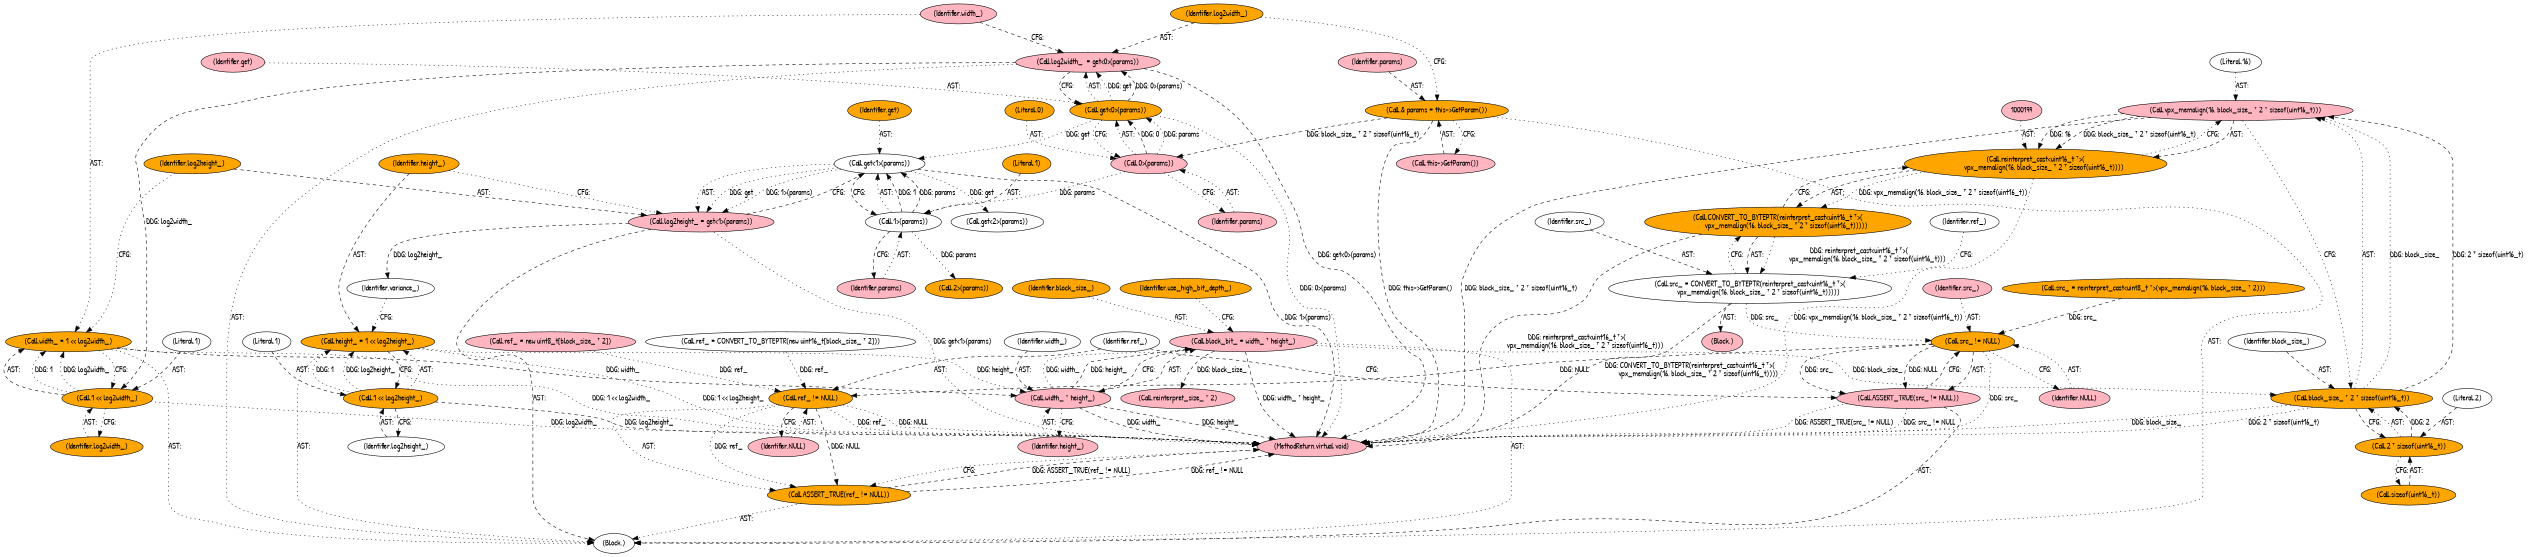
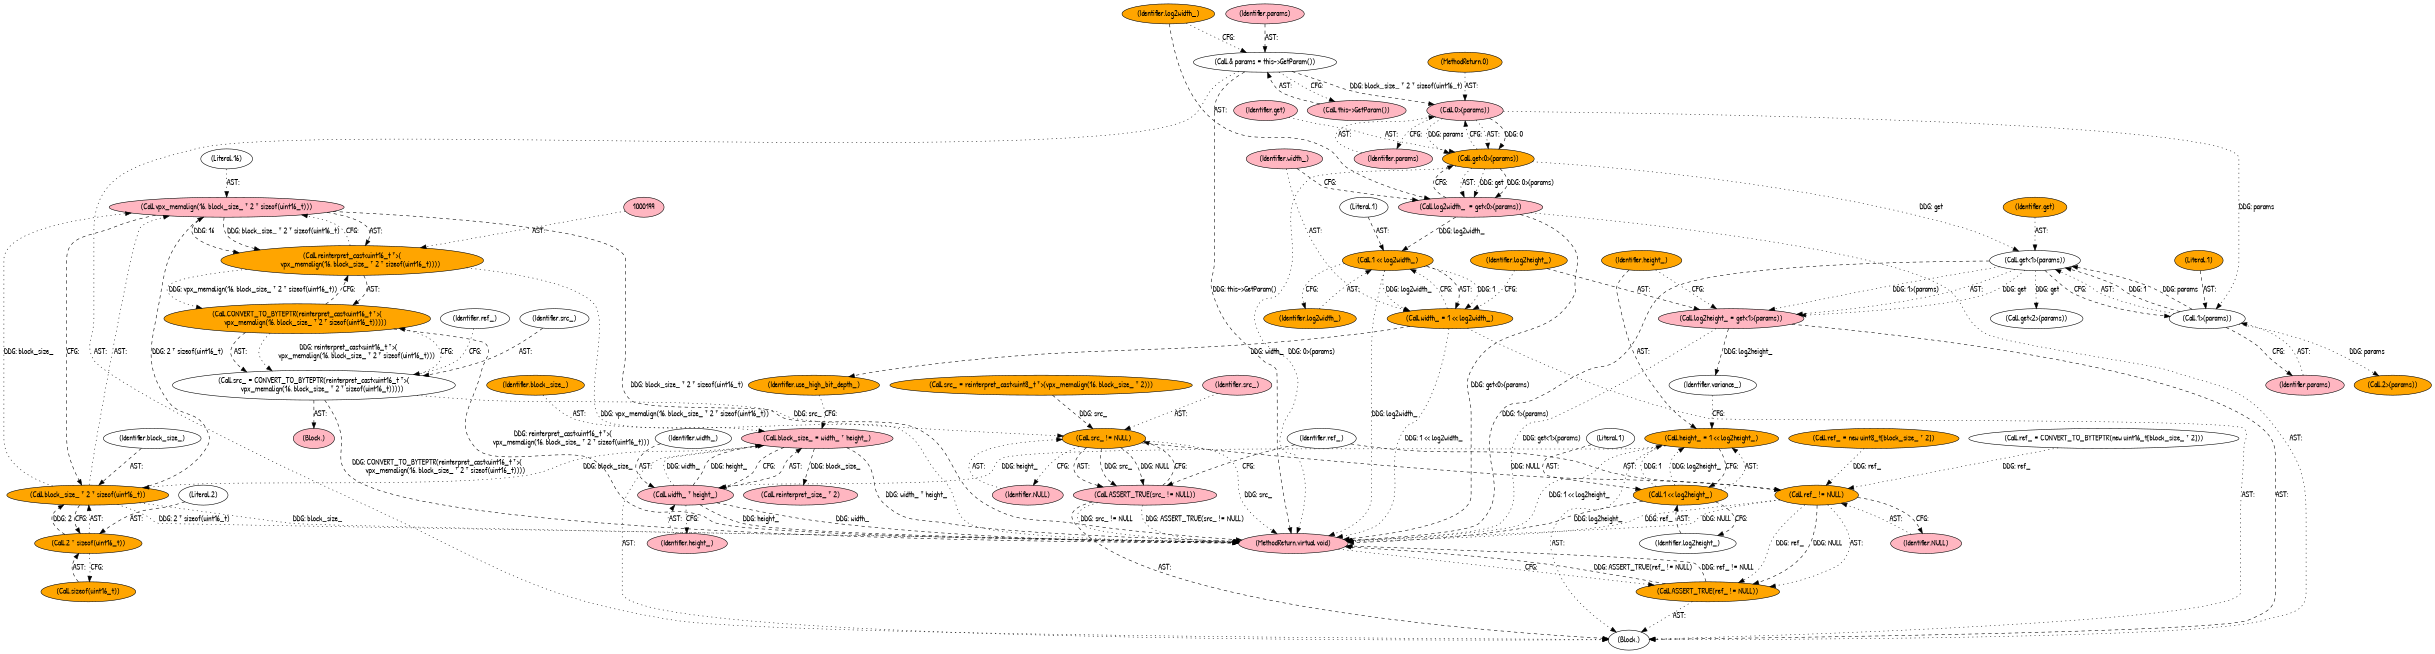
(1030, 111) -> (1465, 62)
(1437, 111) -> (1265, 62)
(804, 200) -> none
(2316, 244) -> (67, 318)
(551, 342) -> (1874, 438)
(1243, 342) -> (817, 438)
(564, 375) -> (1132, 350)
